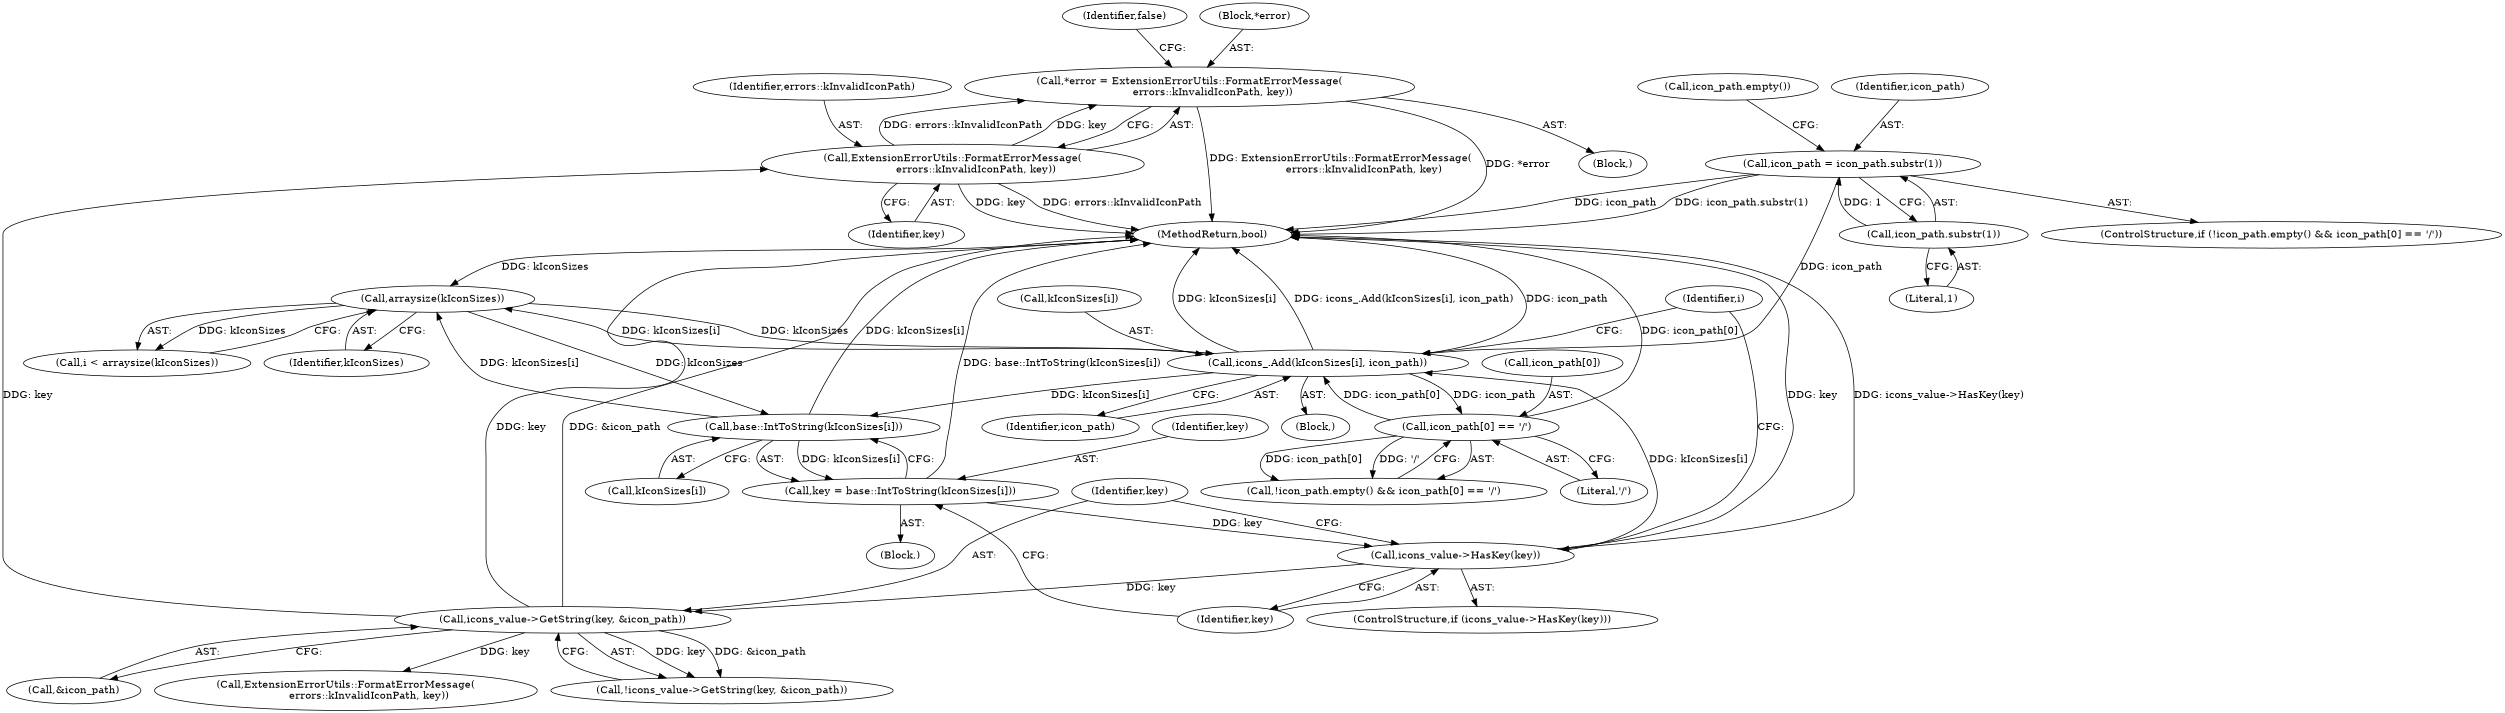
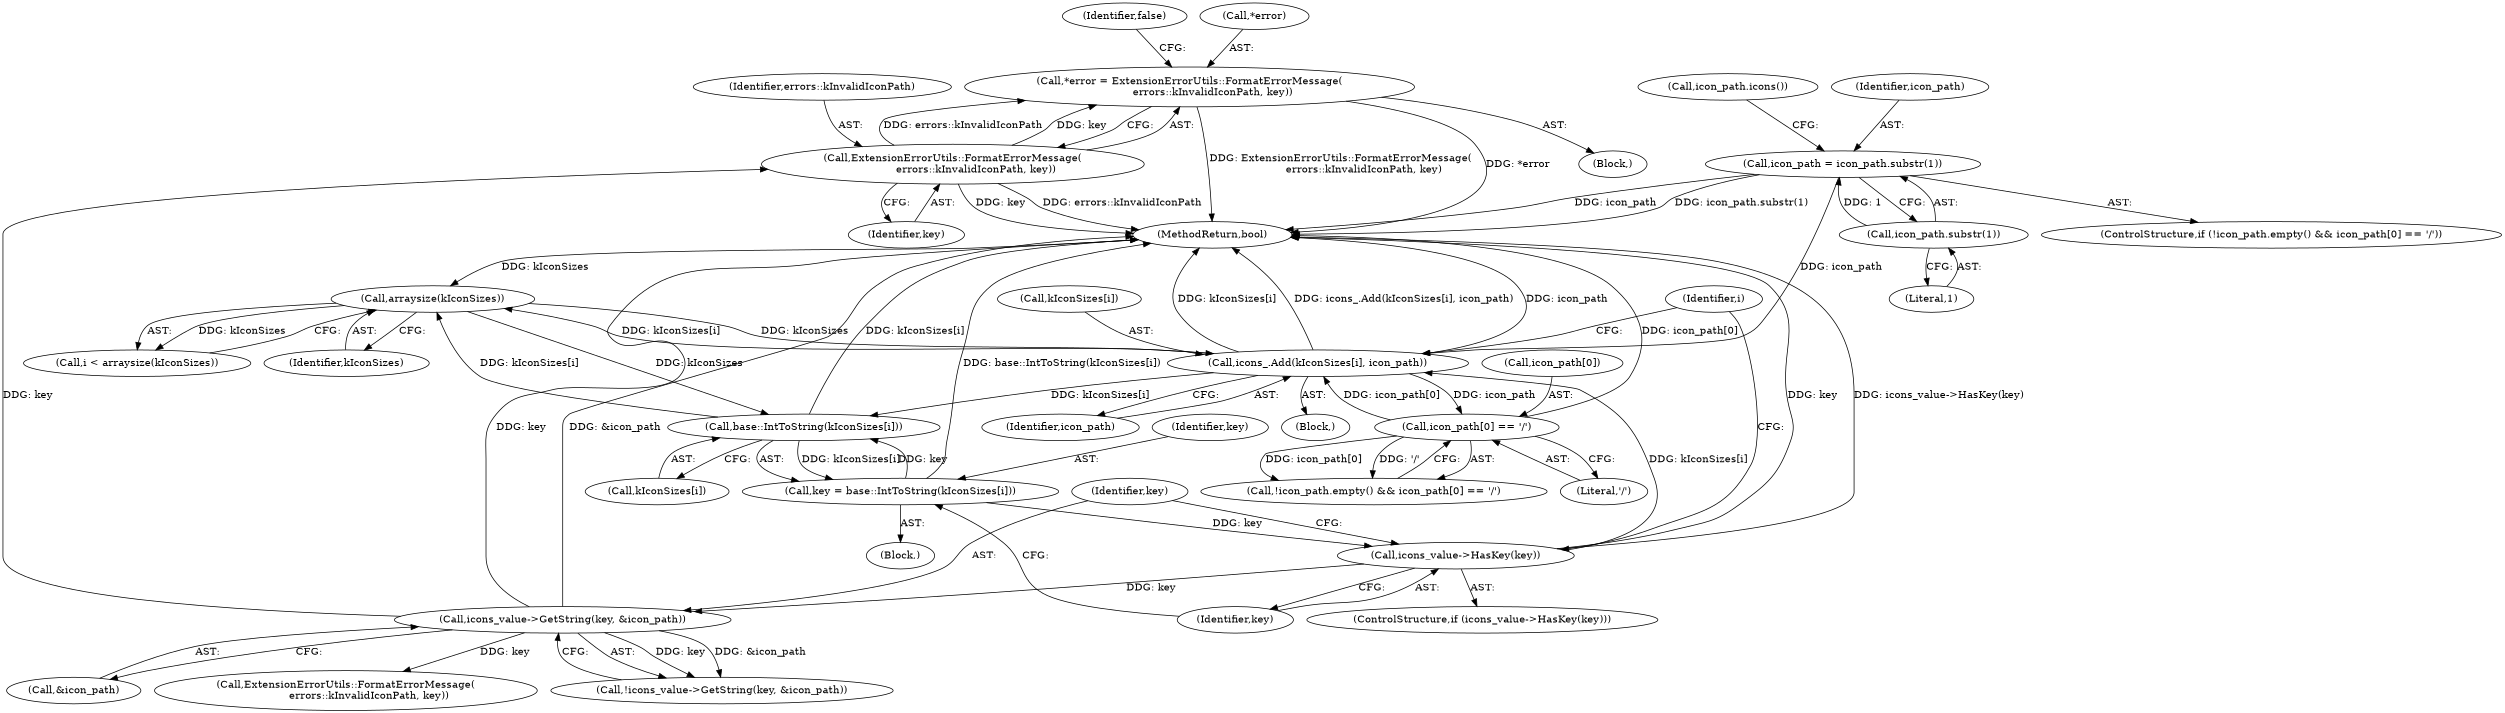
(1254, 16) -> (1254, 16)
(1728, 87) -> (1728, 87)
(923, 459) -> (923, 459)
